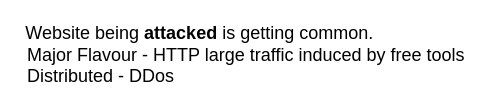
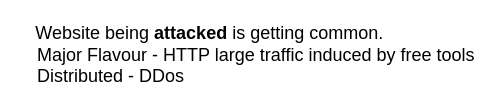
(251, 51) -> (261, 51)
